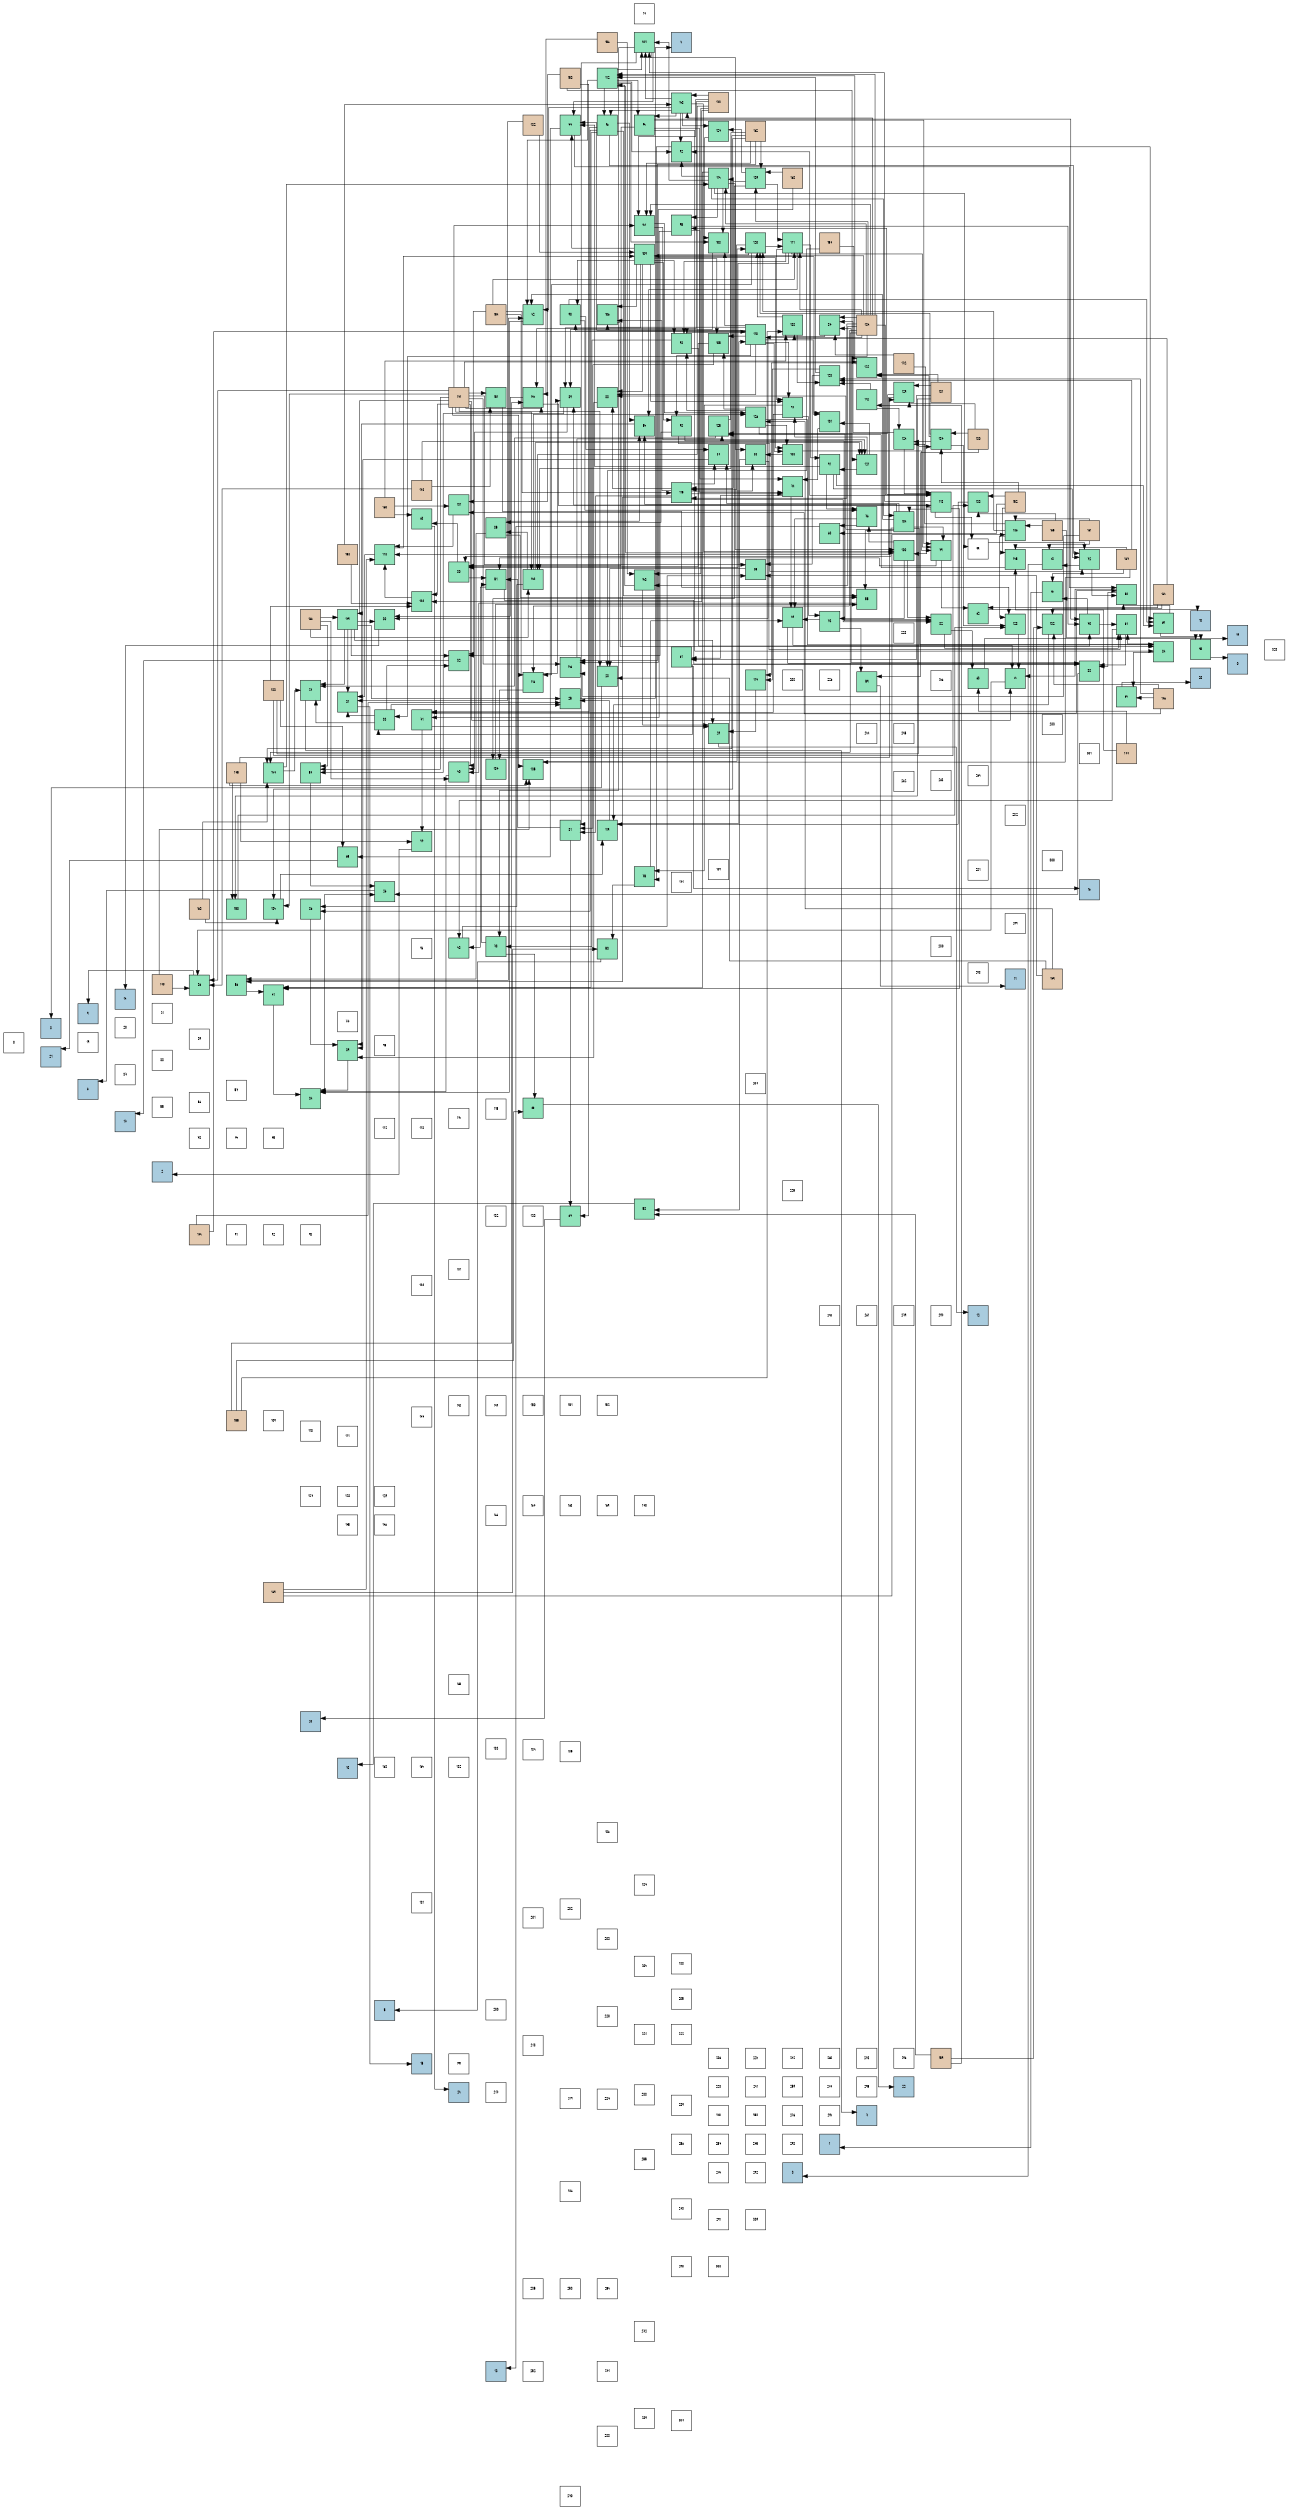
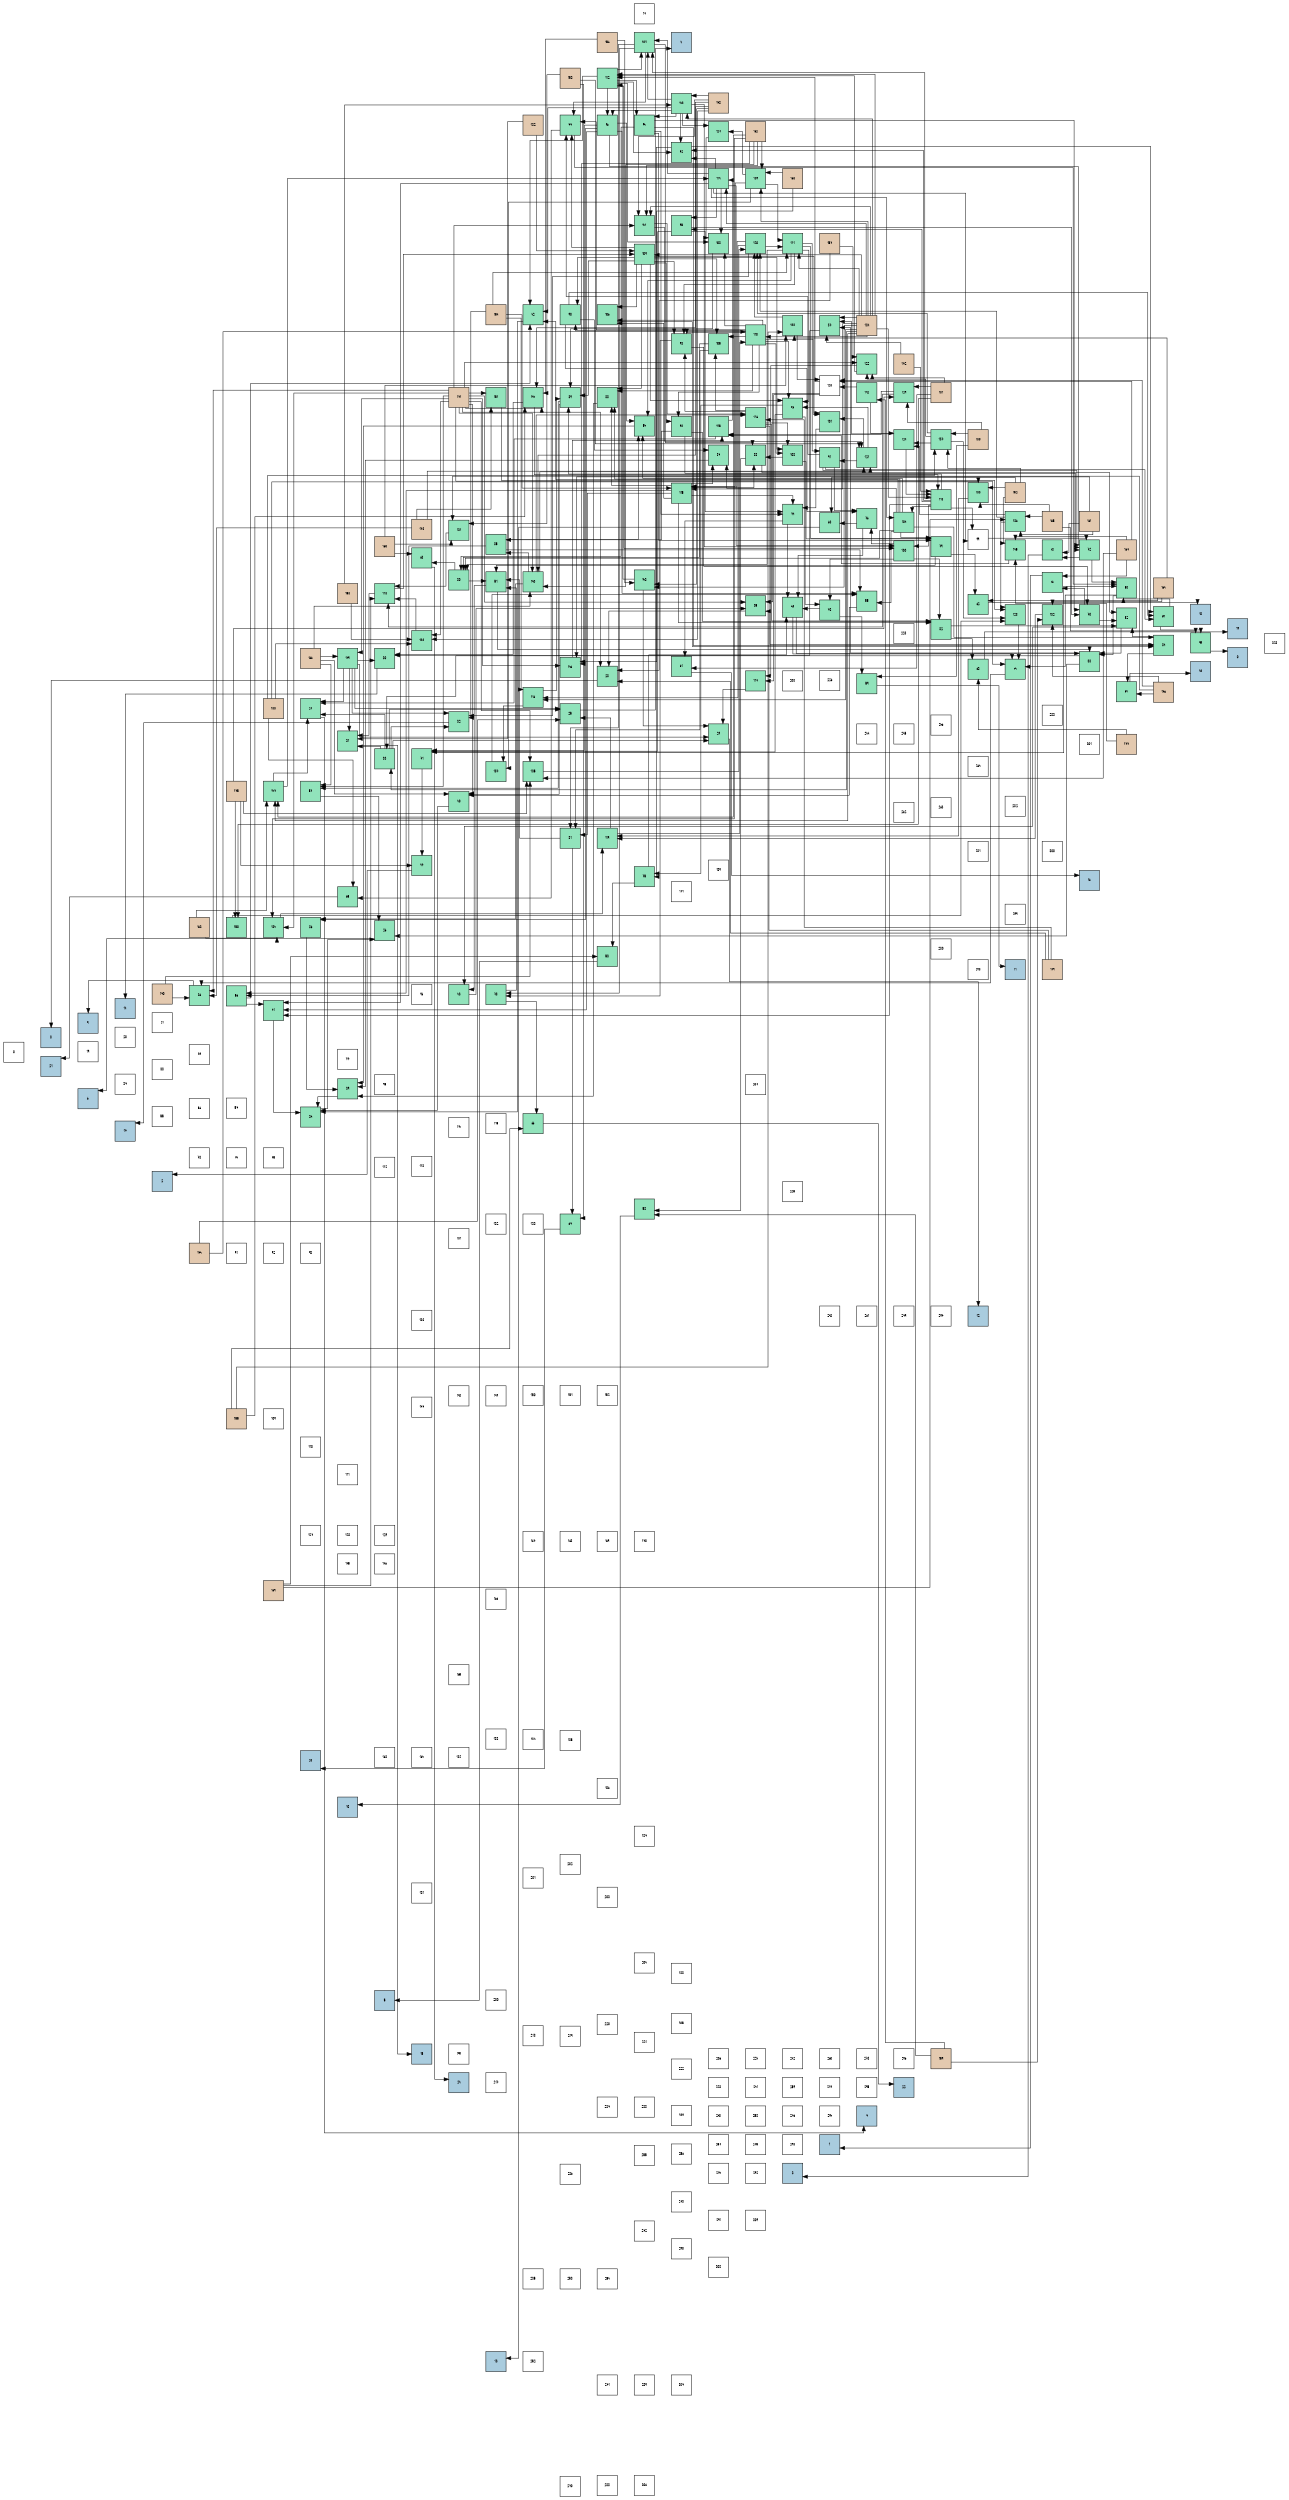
(830, 376) -> (830, 386)
(561, 727) -> (544, 741)
none -> (644, 2485)
